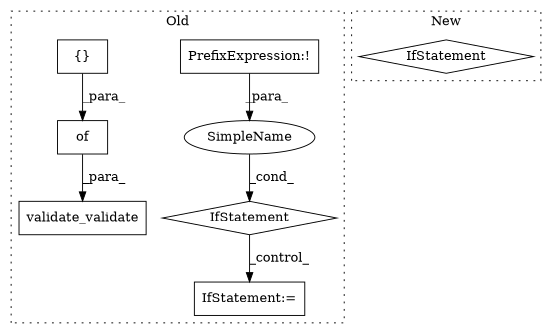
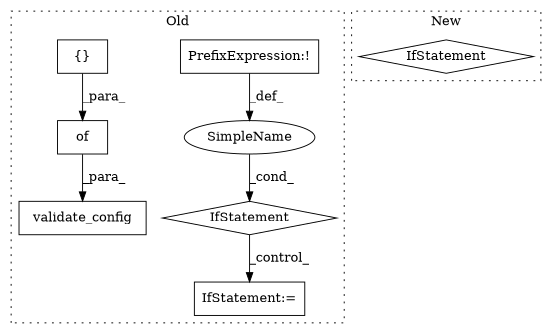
(267, 97) -> (267, 97)
(83, 218) -> (83, 218)
